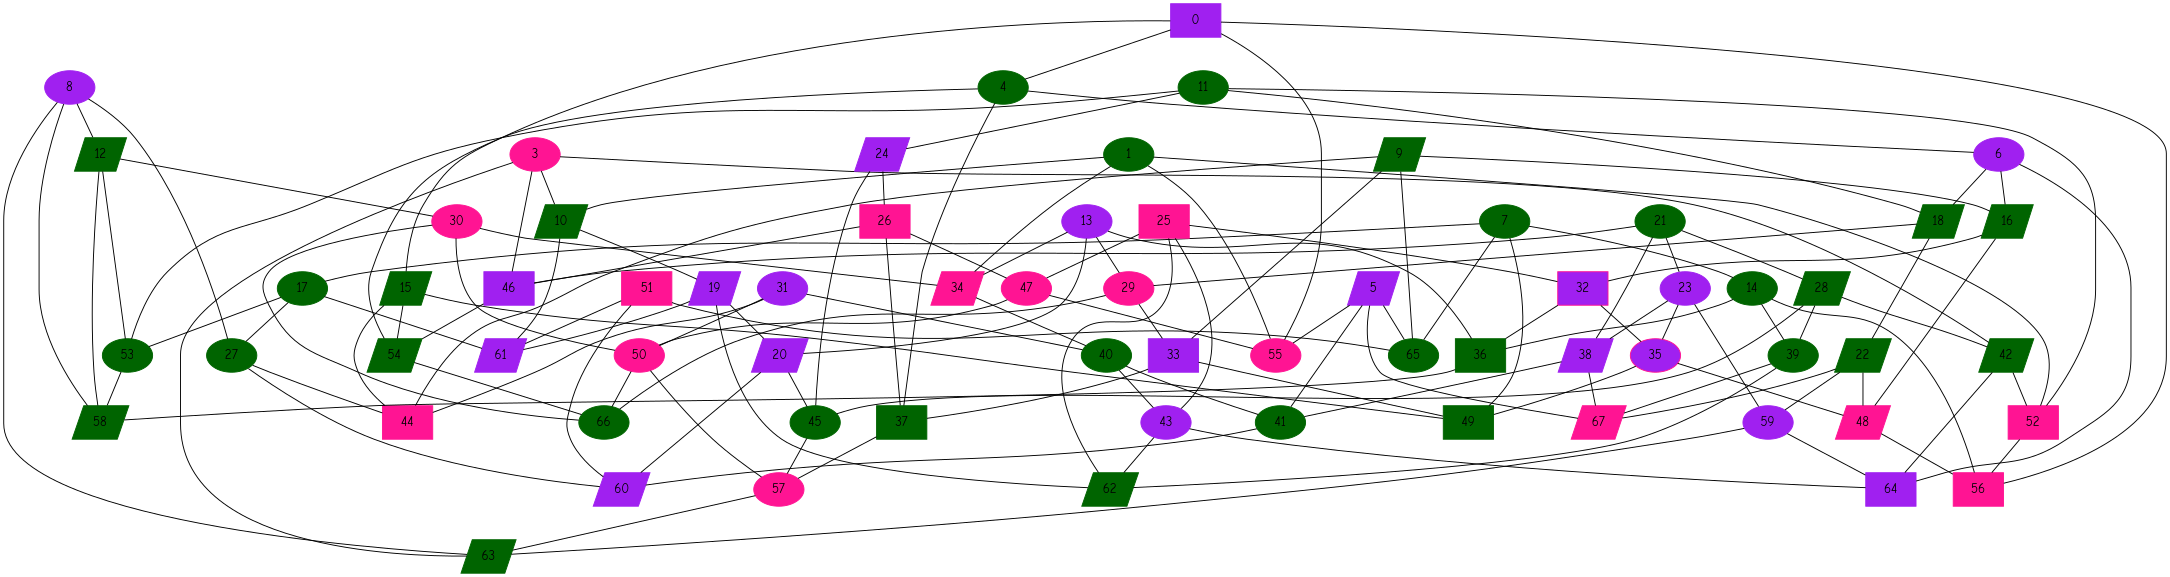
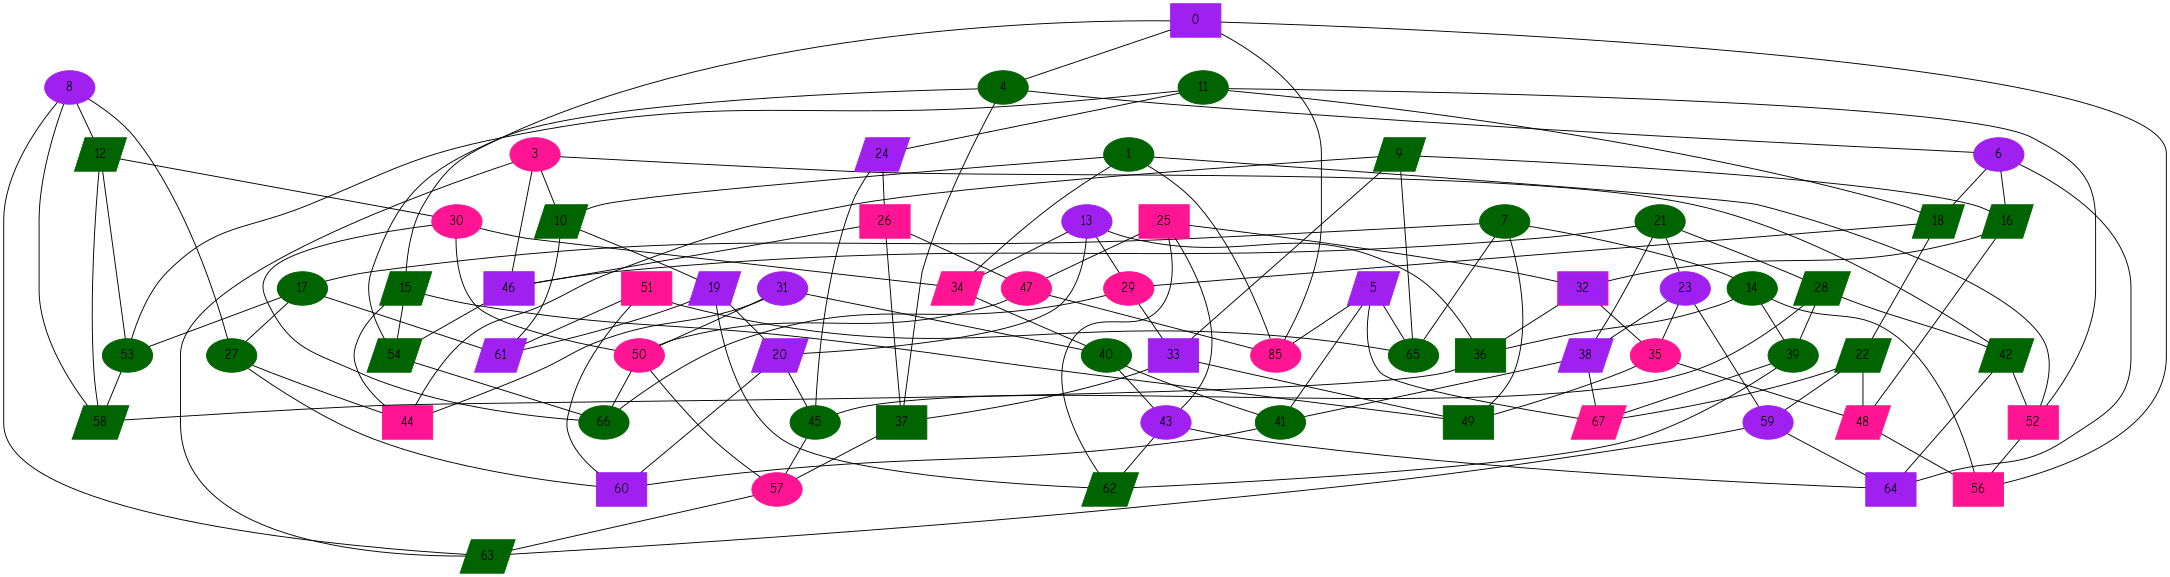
(1276, 355) -> (1276, 355)
(1655, 355) -> (1655, 355)
(622, 489) -> (622, 489)
